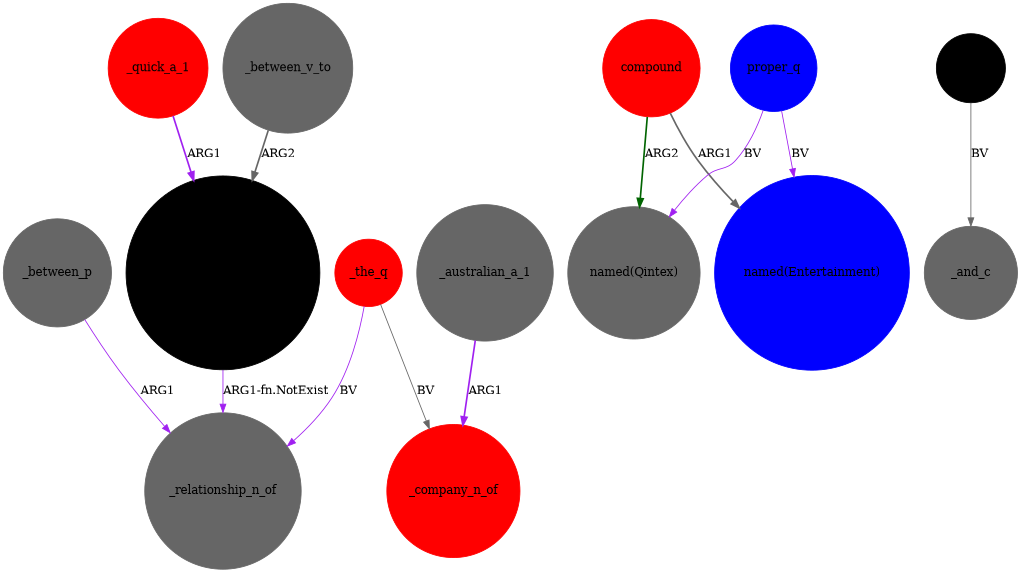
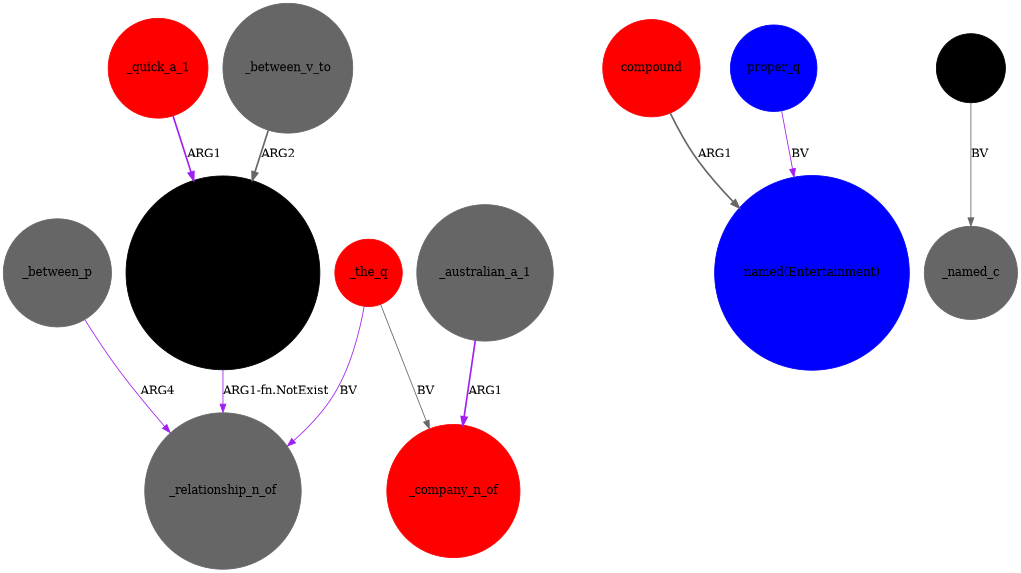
(634, 273) -> none
(971, 273) -> (971, 273)
(158, 391) -> (158, 391)
